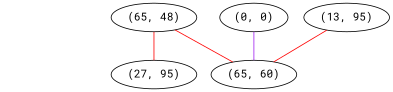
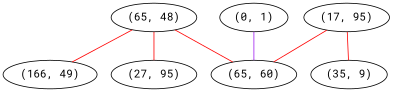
(254, 17) -> (254, 17)
(347, 17) -> (347, 17)
none -> (50, 75)
none -> (349, 75)
